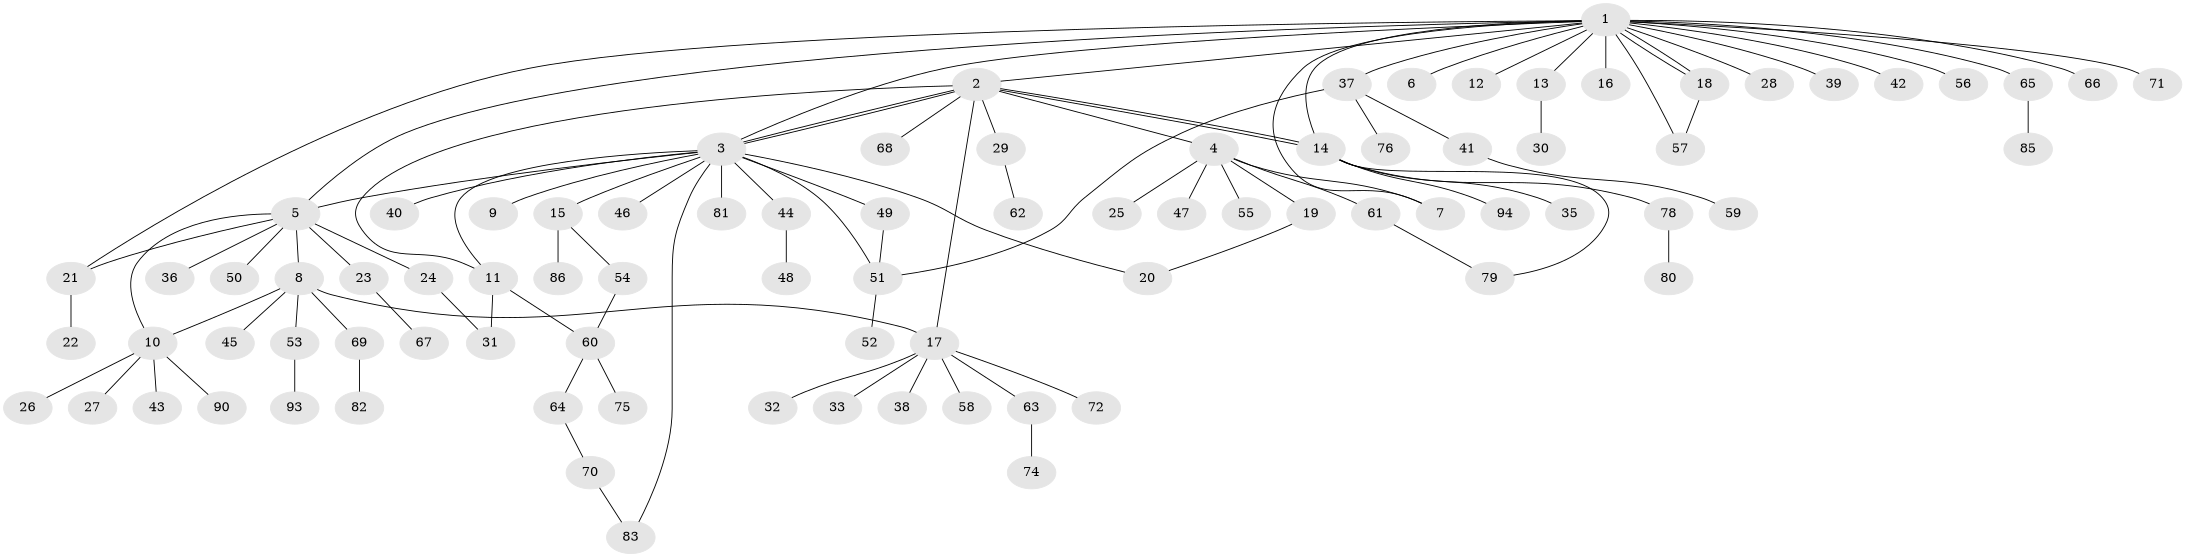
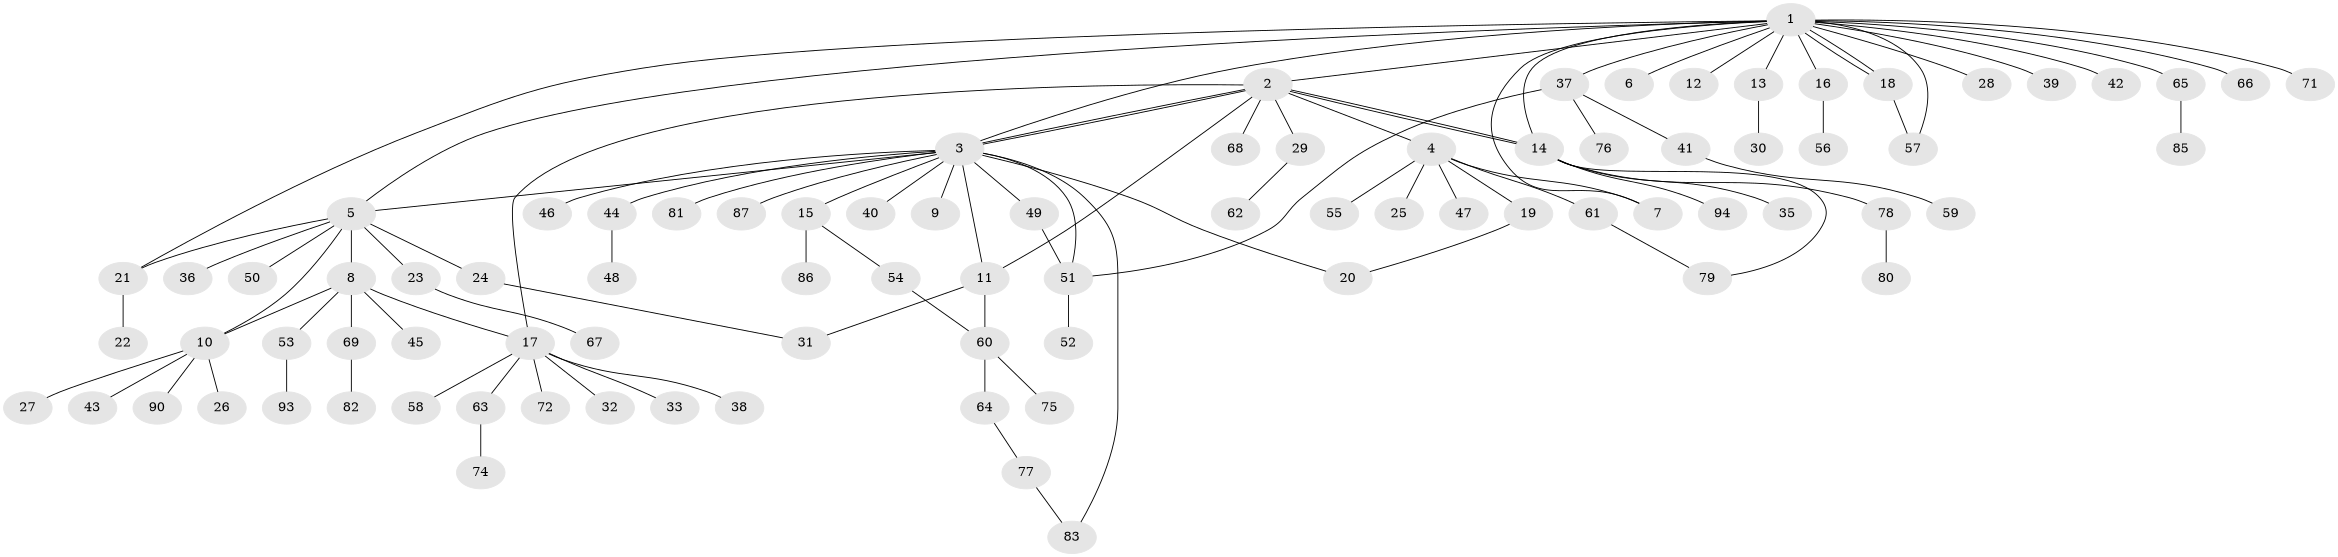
(1789, 38) -> (1823, 117)
none -> (741, 214)
(590, 473) -> (1026, 473)
